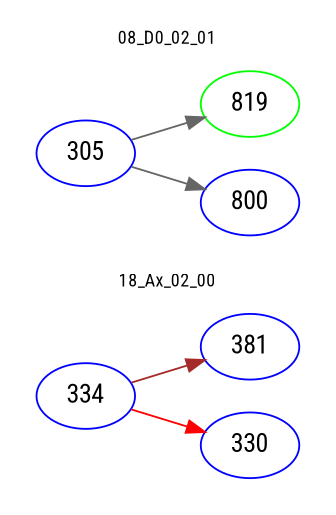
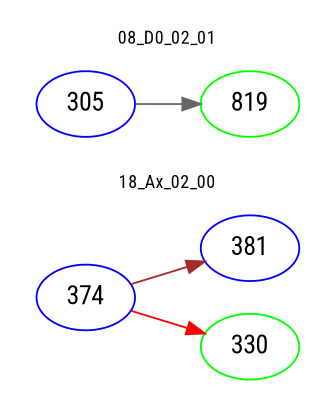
(250, 203) -> none
(86, 396) -> (86, 297)
(250, 445) -> (250, 347)
